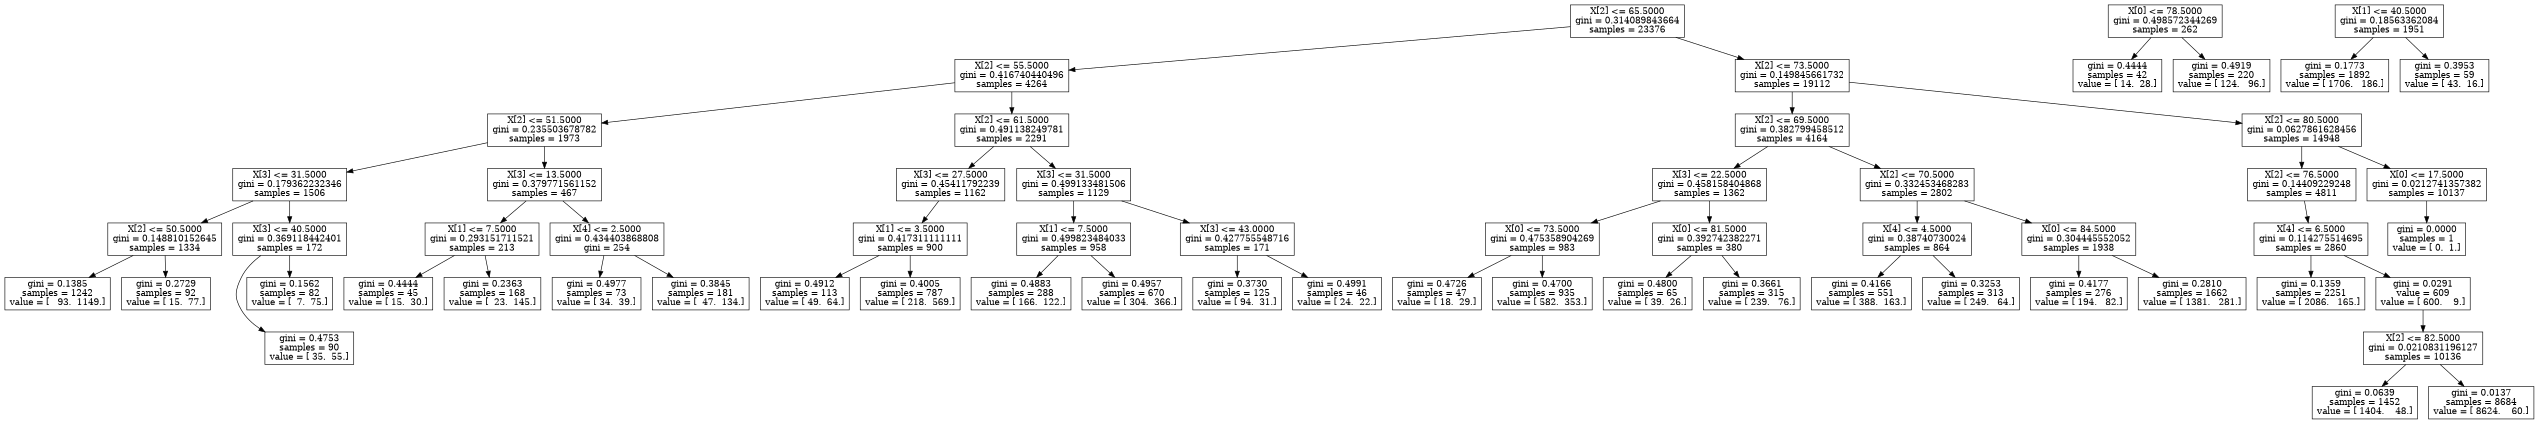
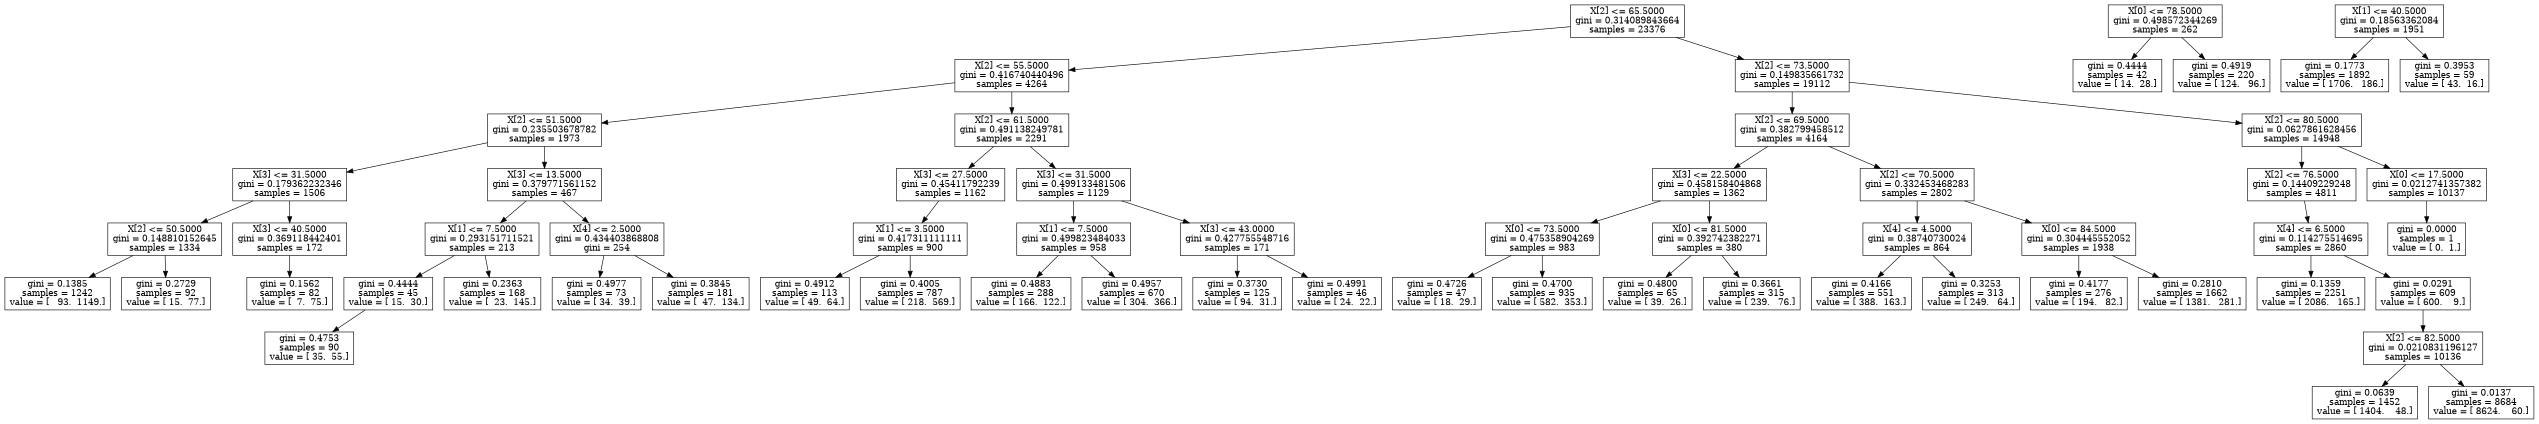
(1792, 76) -> (1792, 76)
(236, 292) -> (351, 319)
(2423, 294) -> (2423, 294)
